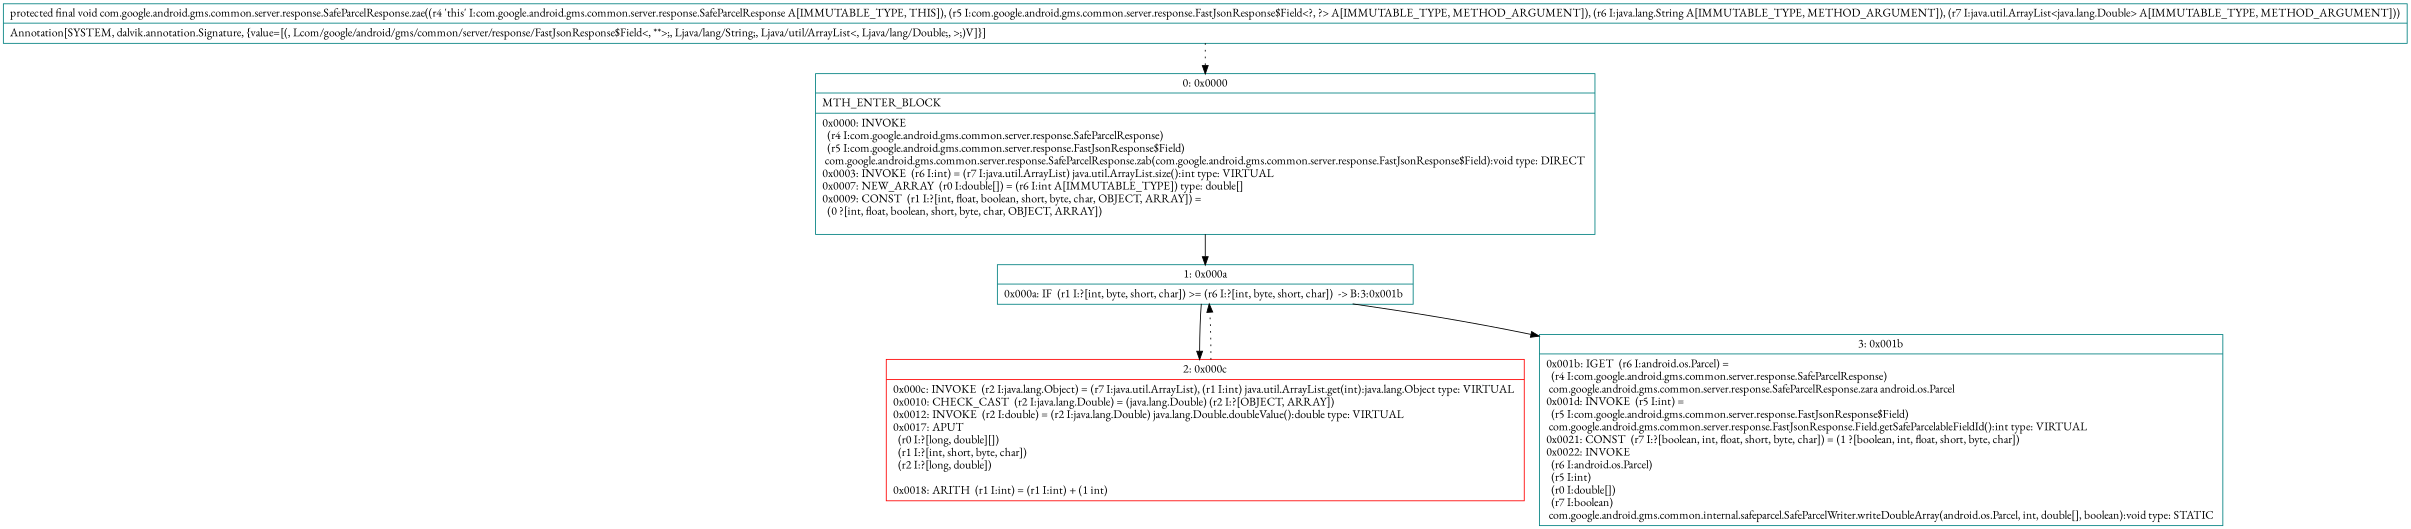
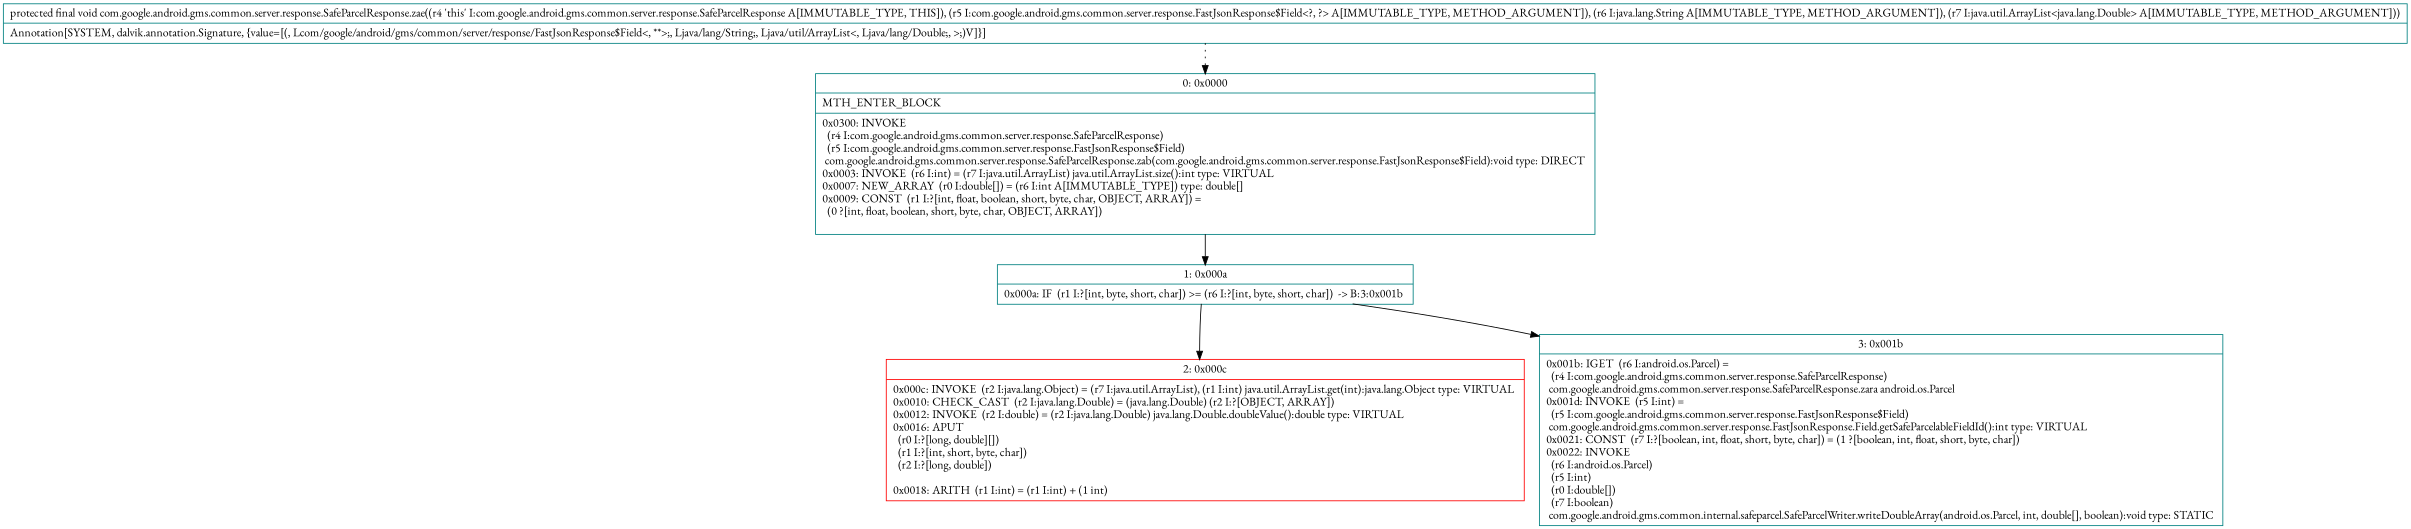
(867, 123) -> (867, 123)
(1211, 336) -> none
(931, 427) -> (931, 427)
